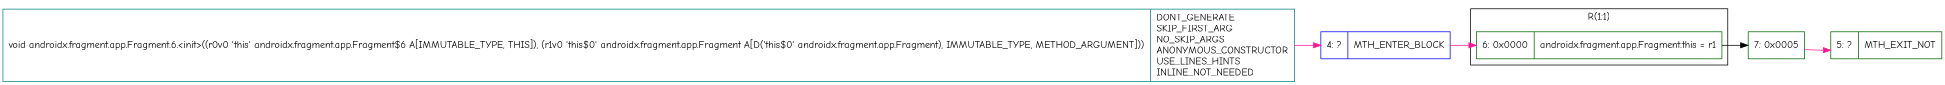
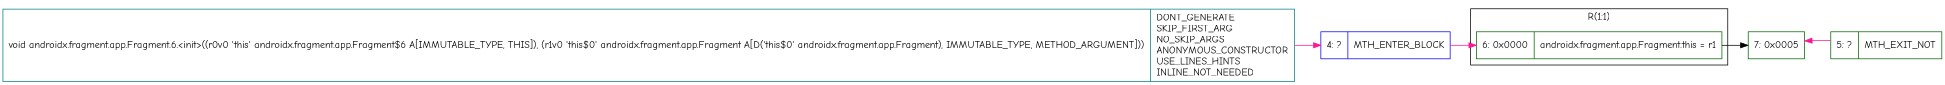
(1814, 50) -> (1821, 40)
